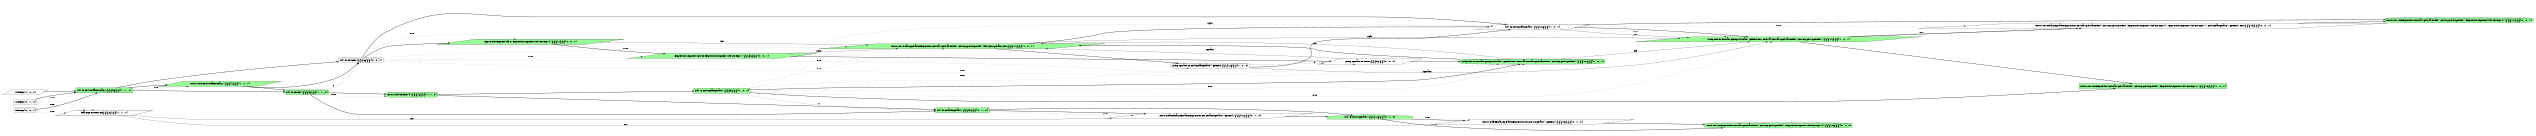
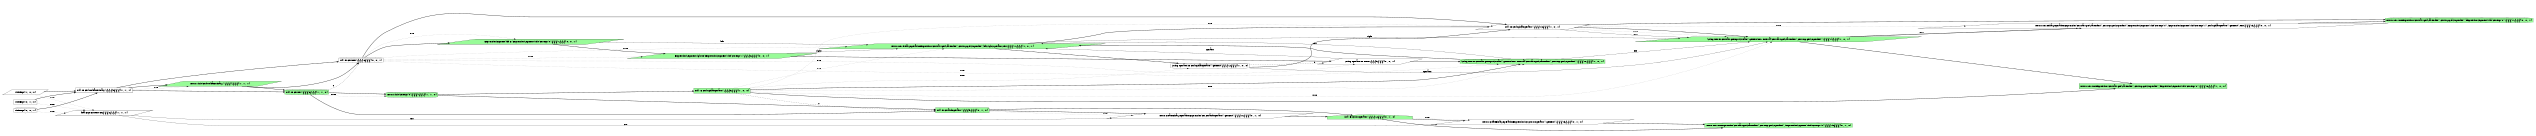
(1210, 23) -> (1210, 23)
(104, 90) -> (104, 90)
